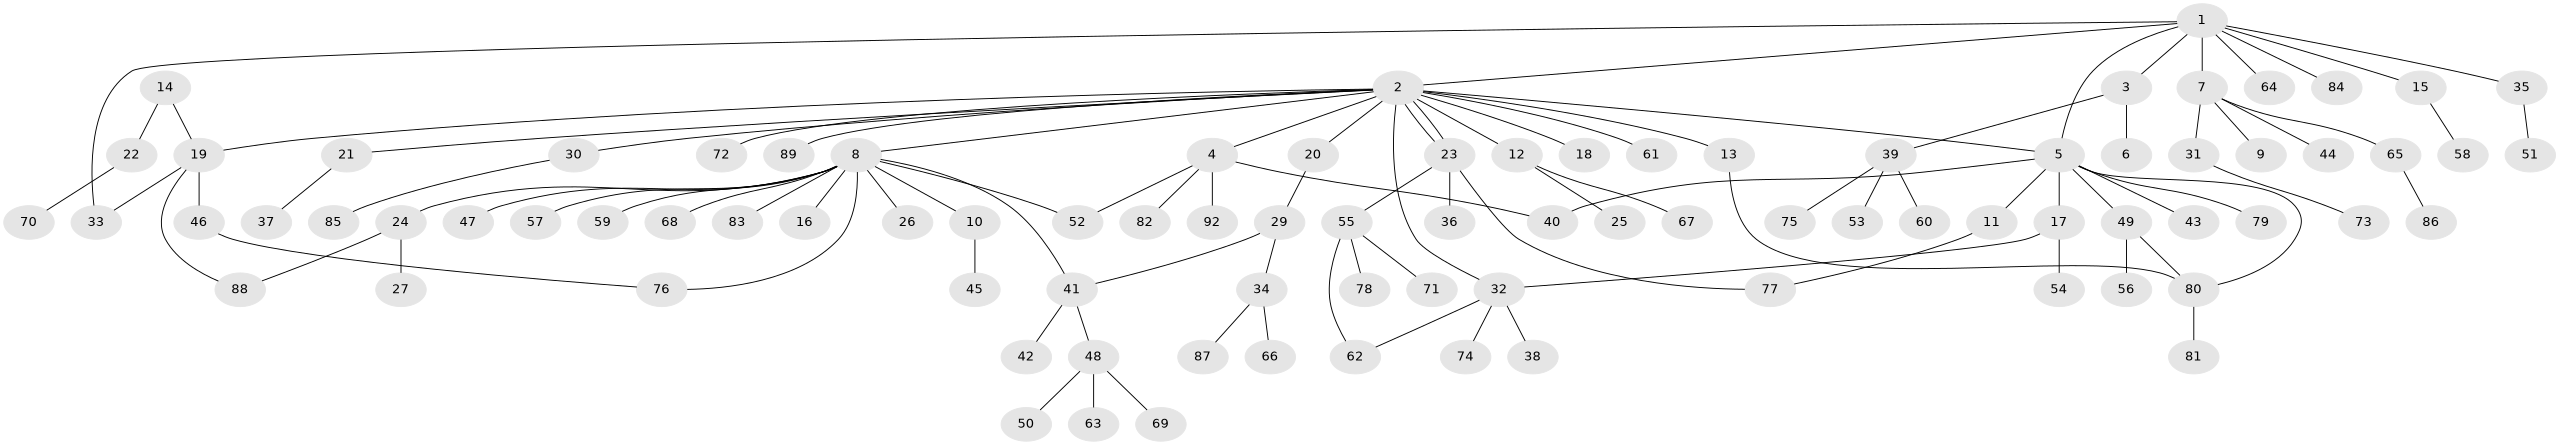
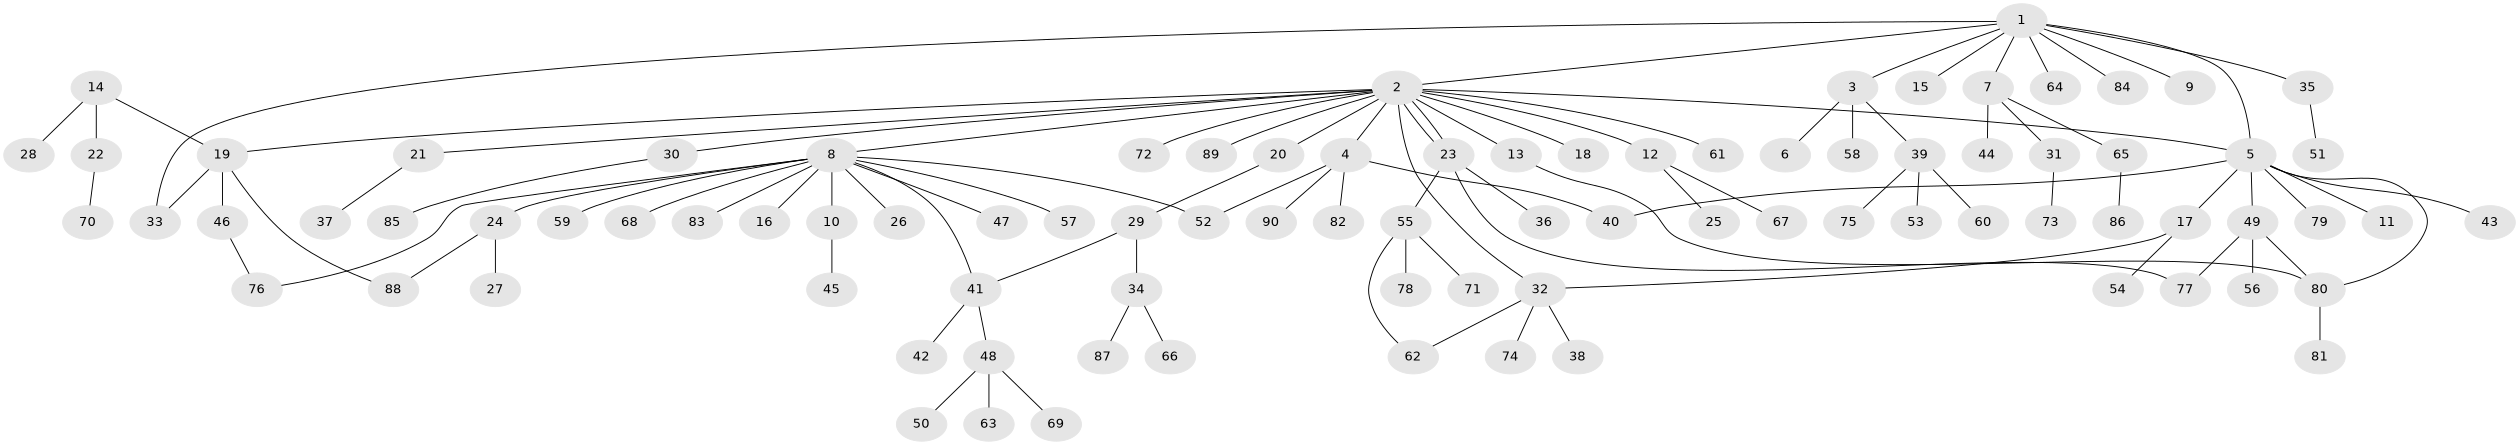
(2232, 122) -> (2108, 52)
(2442, 122) -> (1853, 122)
none -> (29, 155)
(1212, 222) -> (1271, 222)
(1848, 272) -> (2219, 256)
